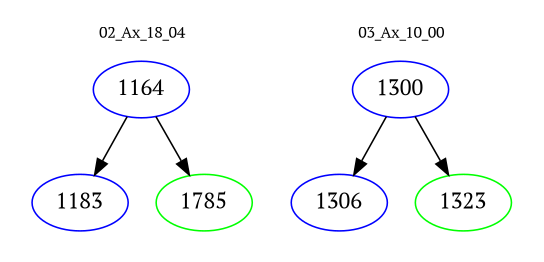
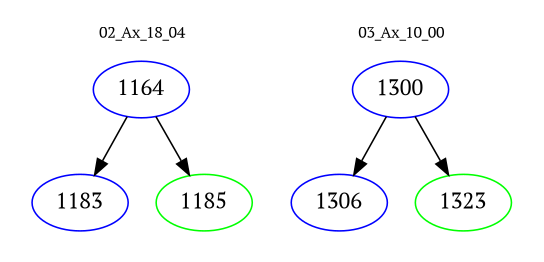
(204, 203) -> (204, 203)
